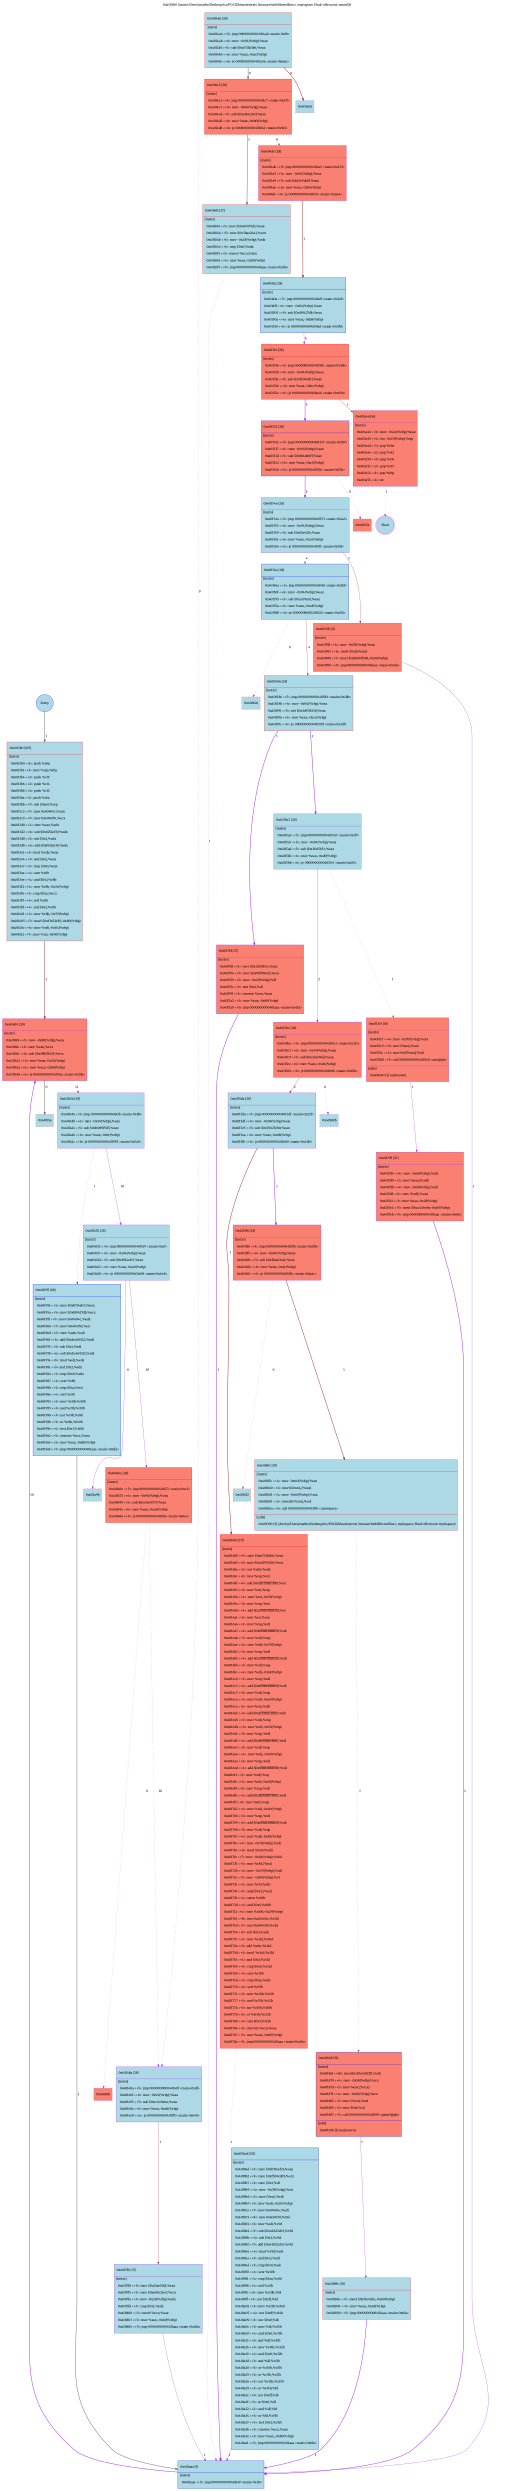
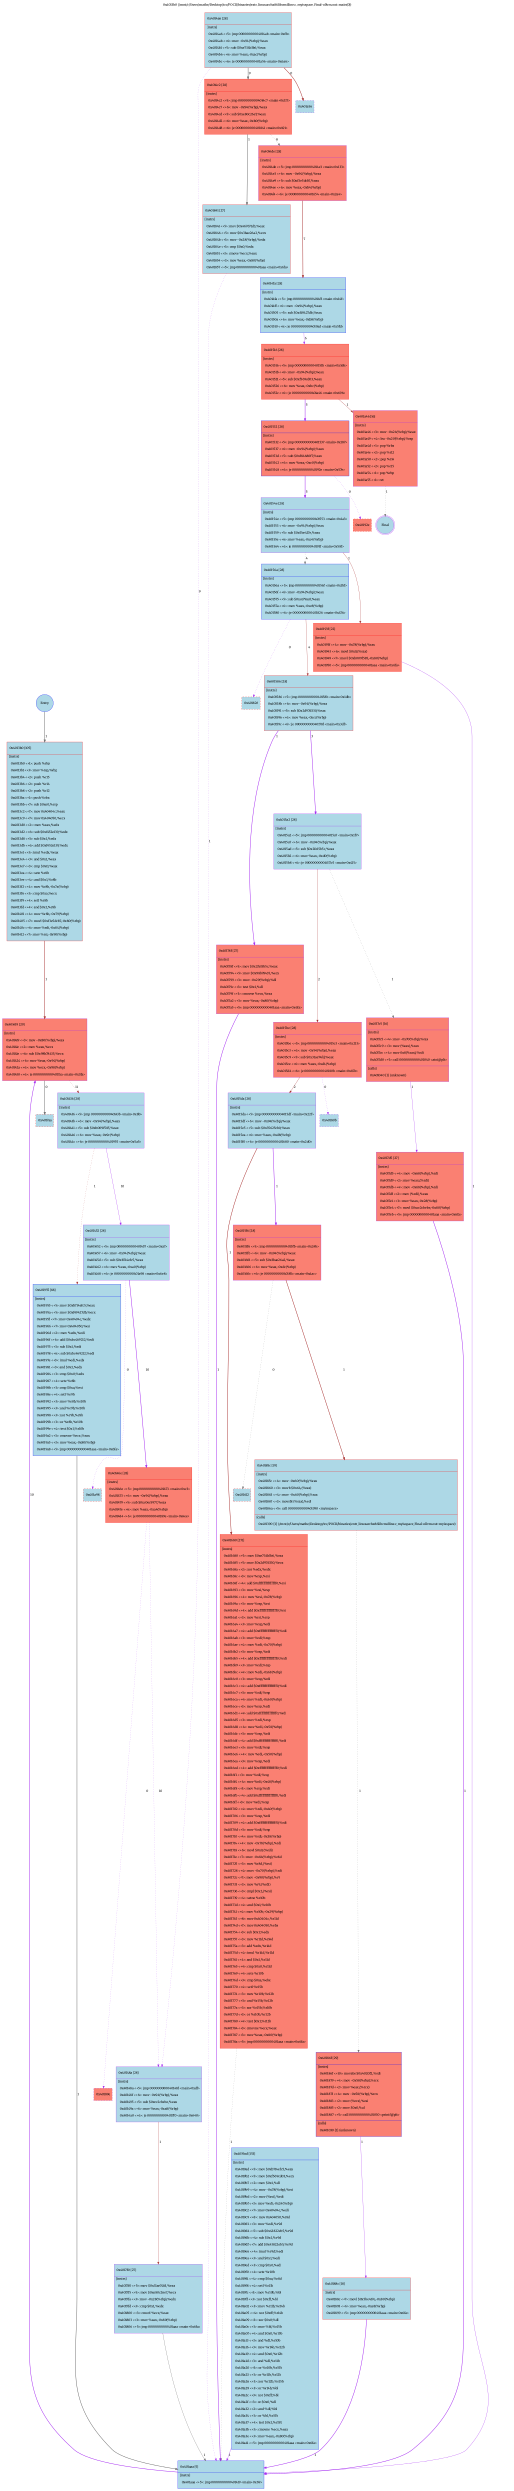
(138, 1373) -> (138, 1373)
(124, 1392) -> (124, 1392)
